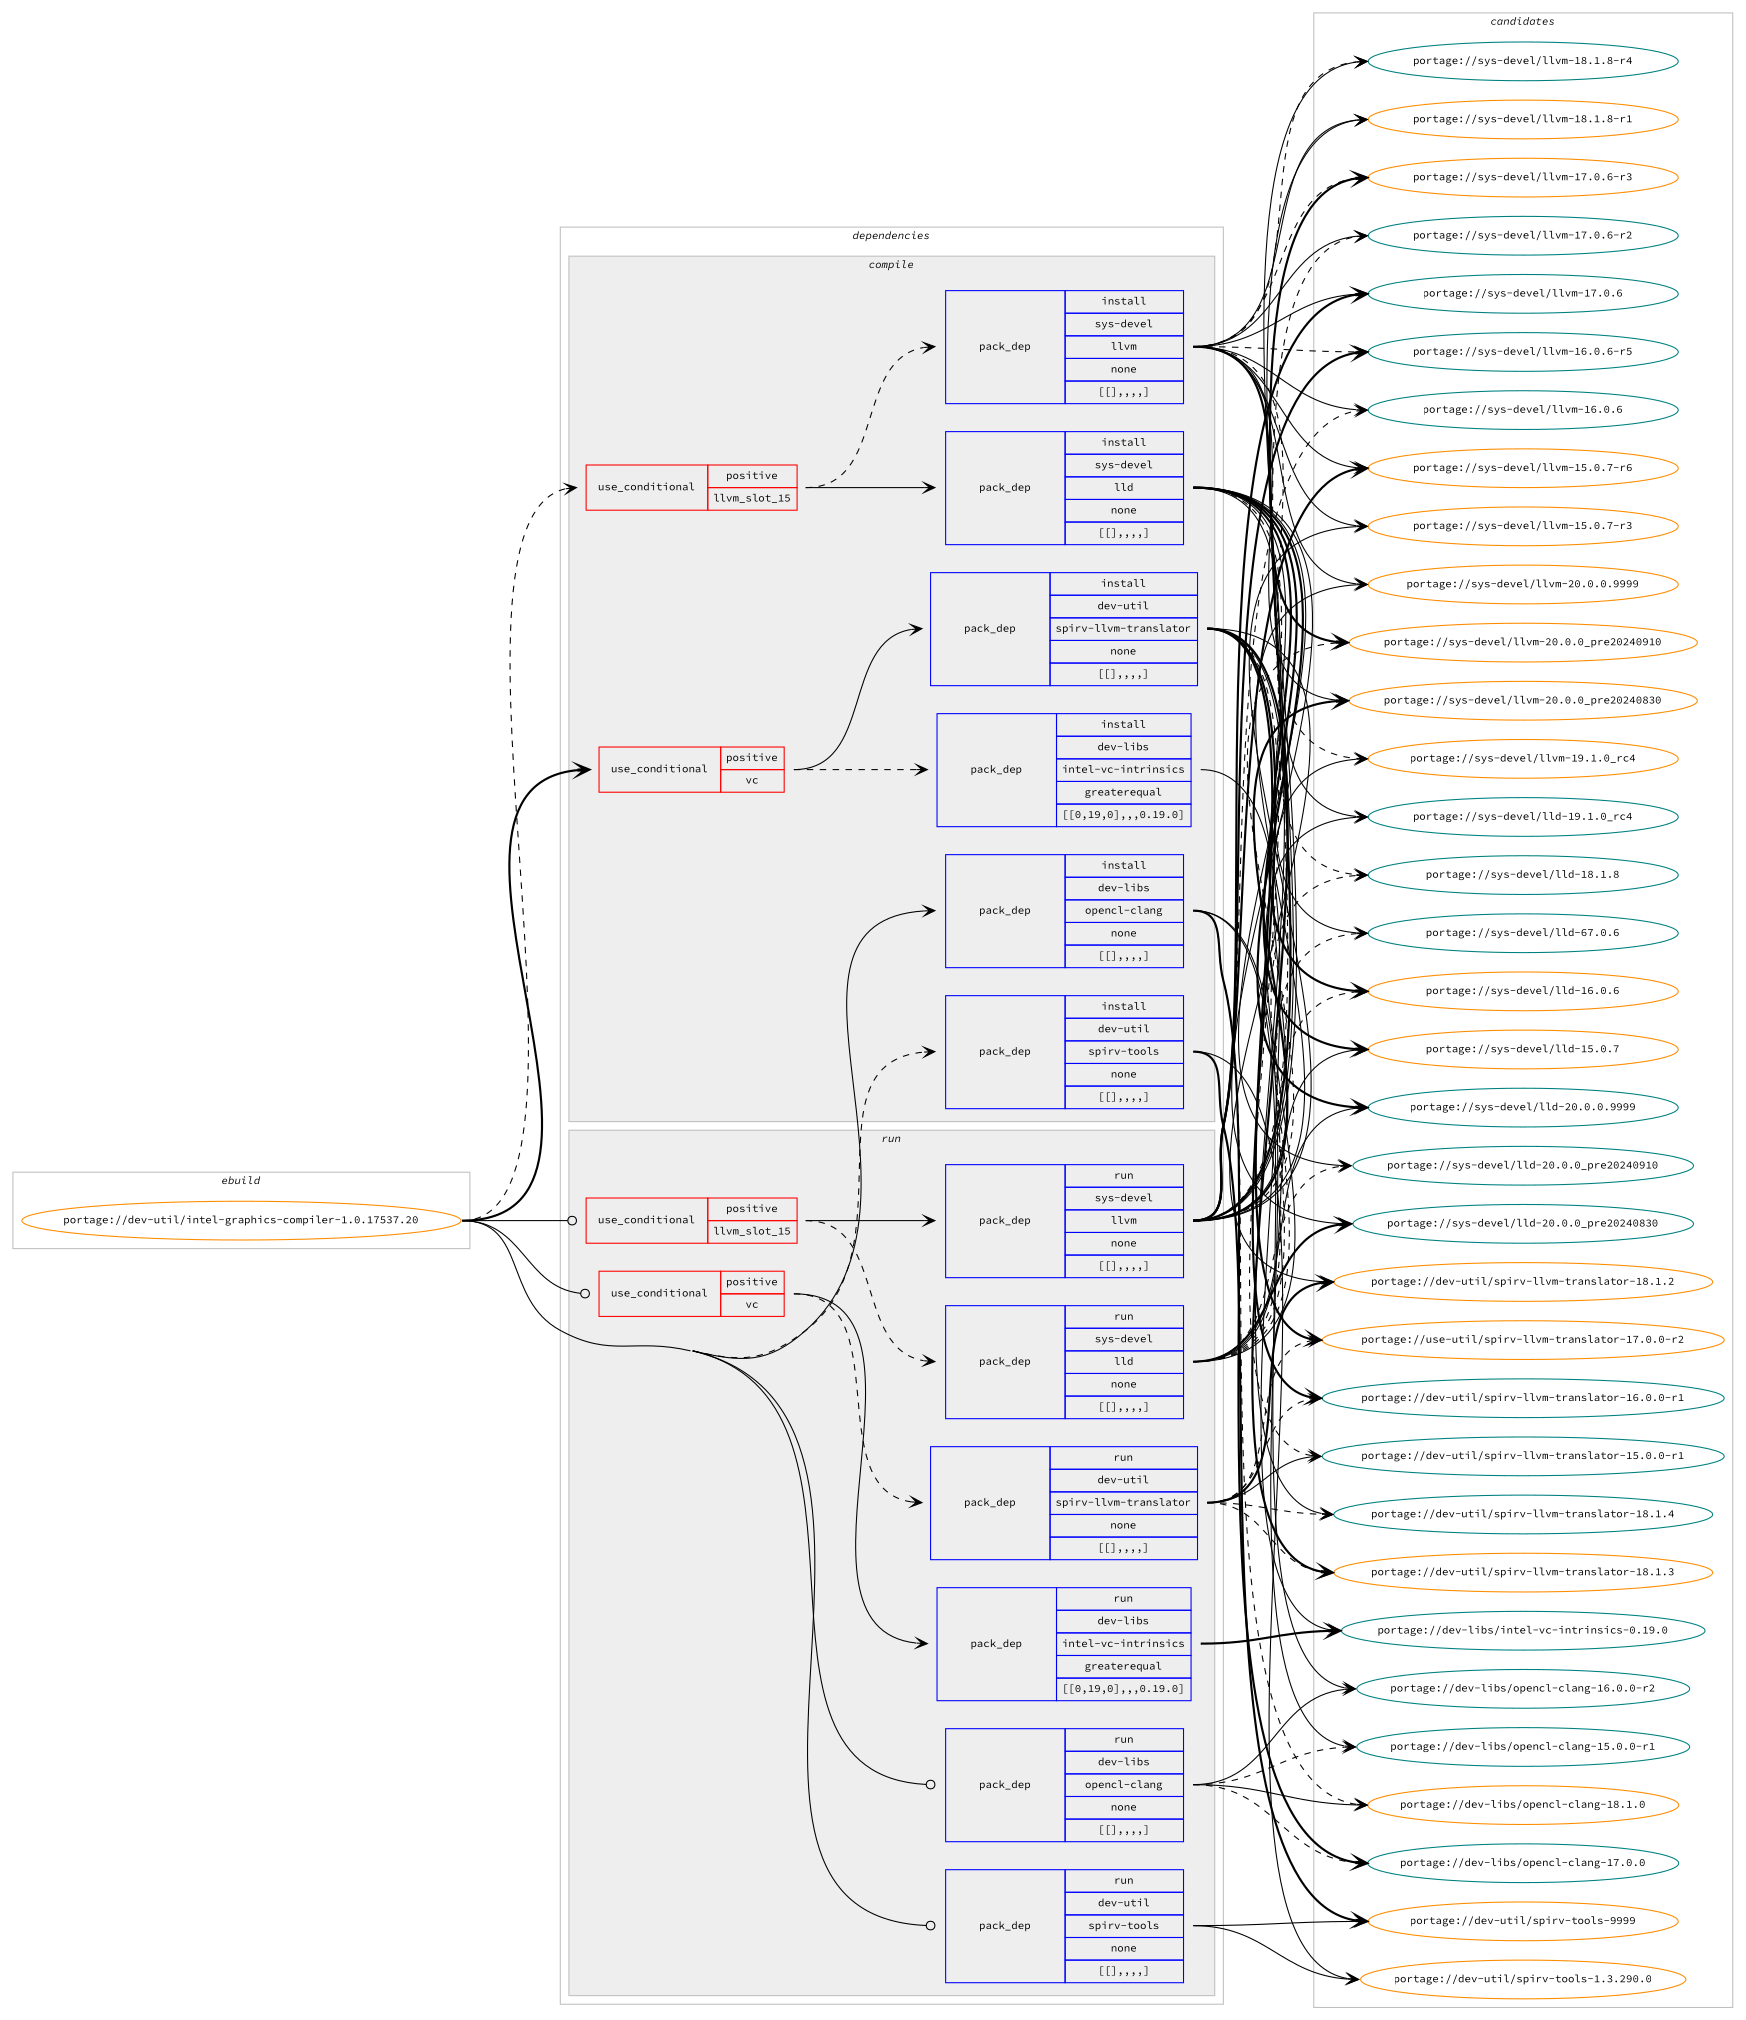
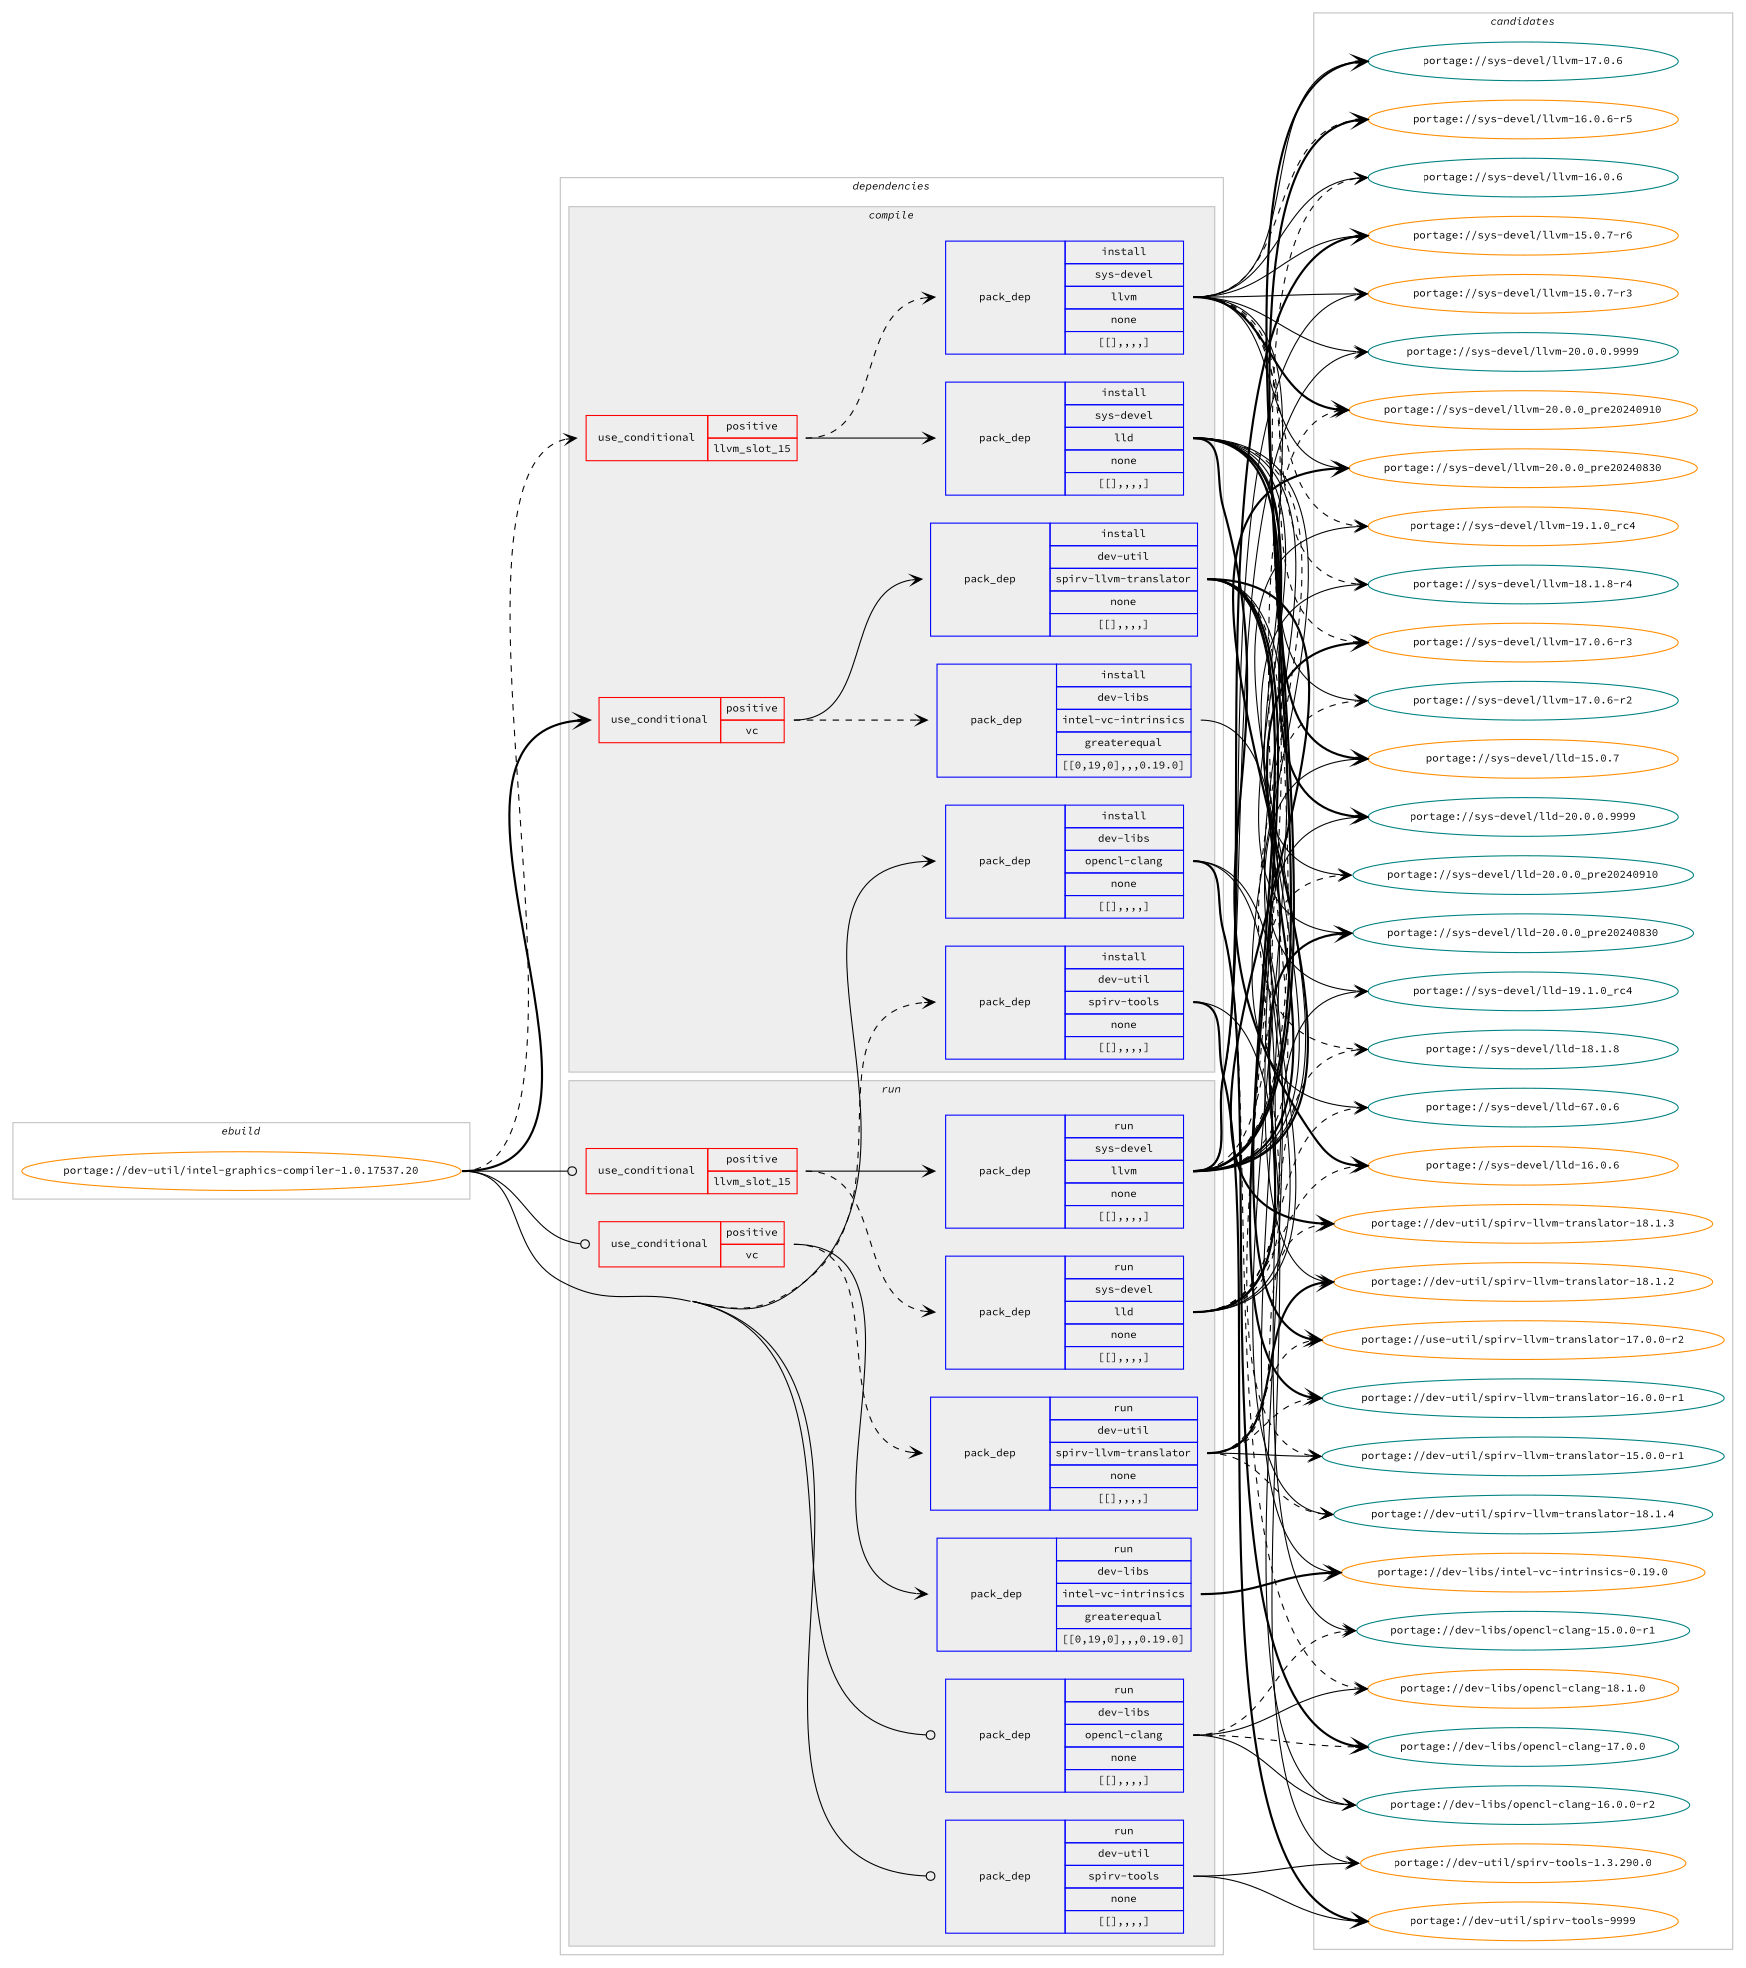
(1523, 119) -> none
(1523, 352) -> (1523, 119)
(1523, 584) -> (1523, 352)
(1523, 1631) -> (1523, 1573)
